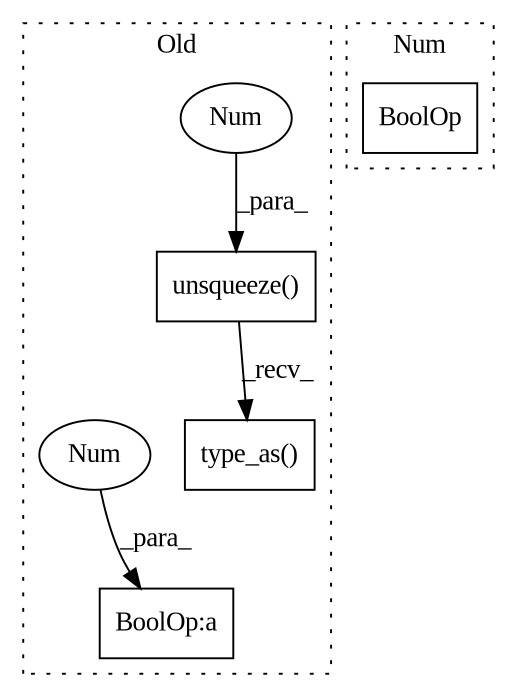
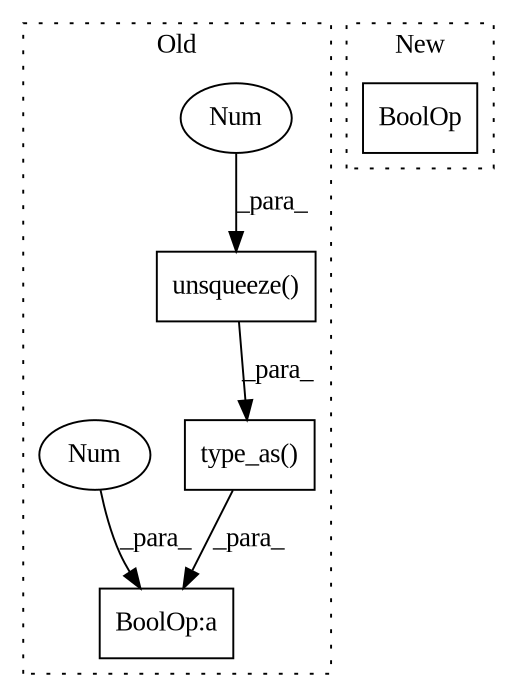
(420, 45) -> (420, 45)
(278, 371) -> (278, 371)
none -> (213, 530)
